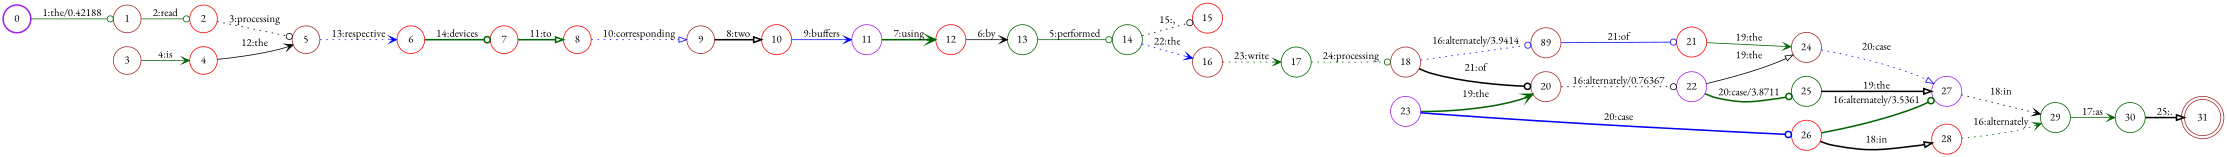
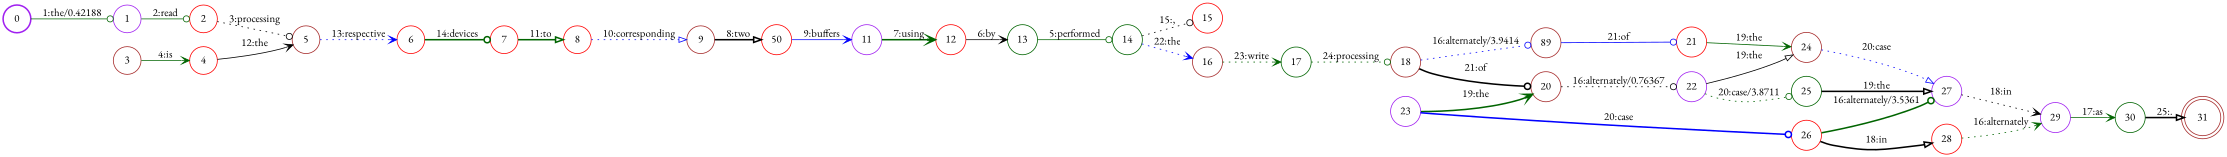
(127, 19) -> (127, 19)
(777, 40) -> (777, 40)
(1745, 102) -> (1745, 102)
(2055, 118) -> (2055, 118)
